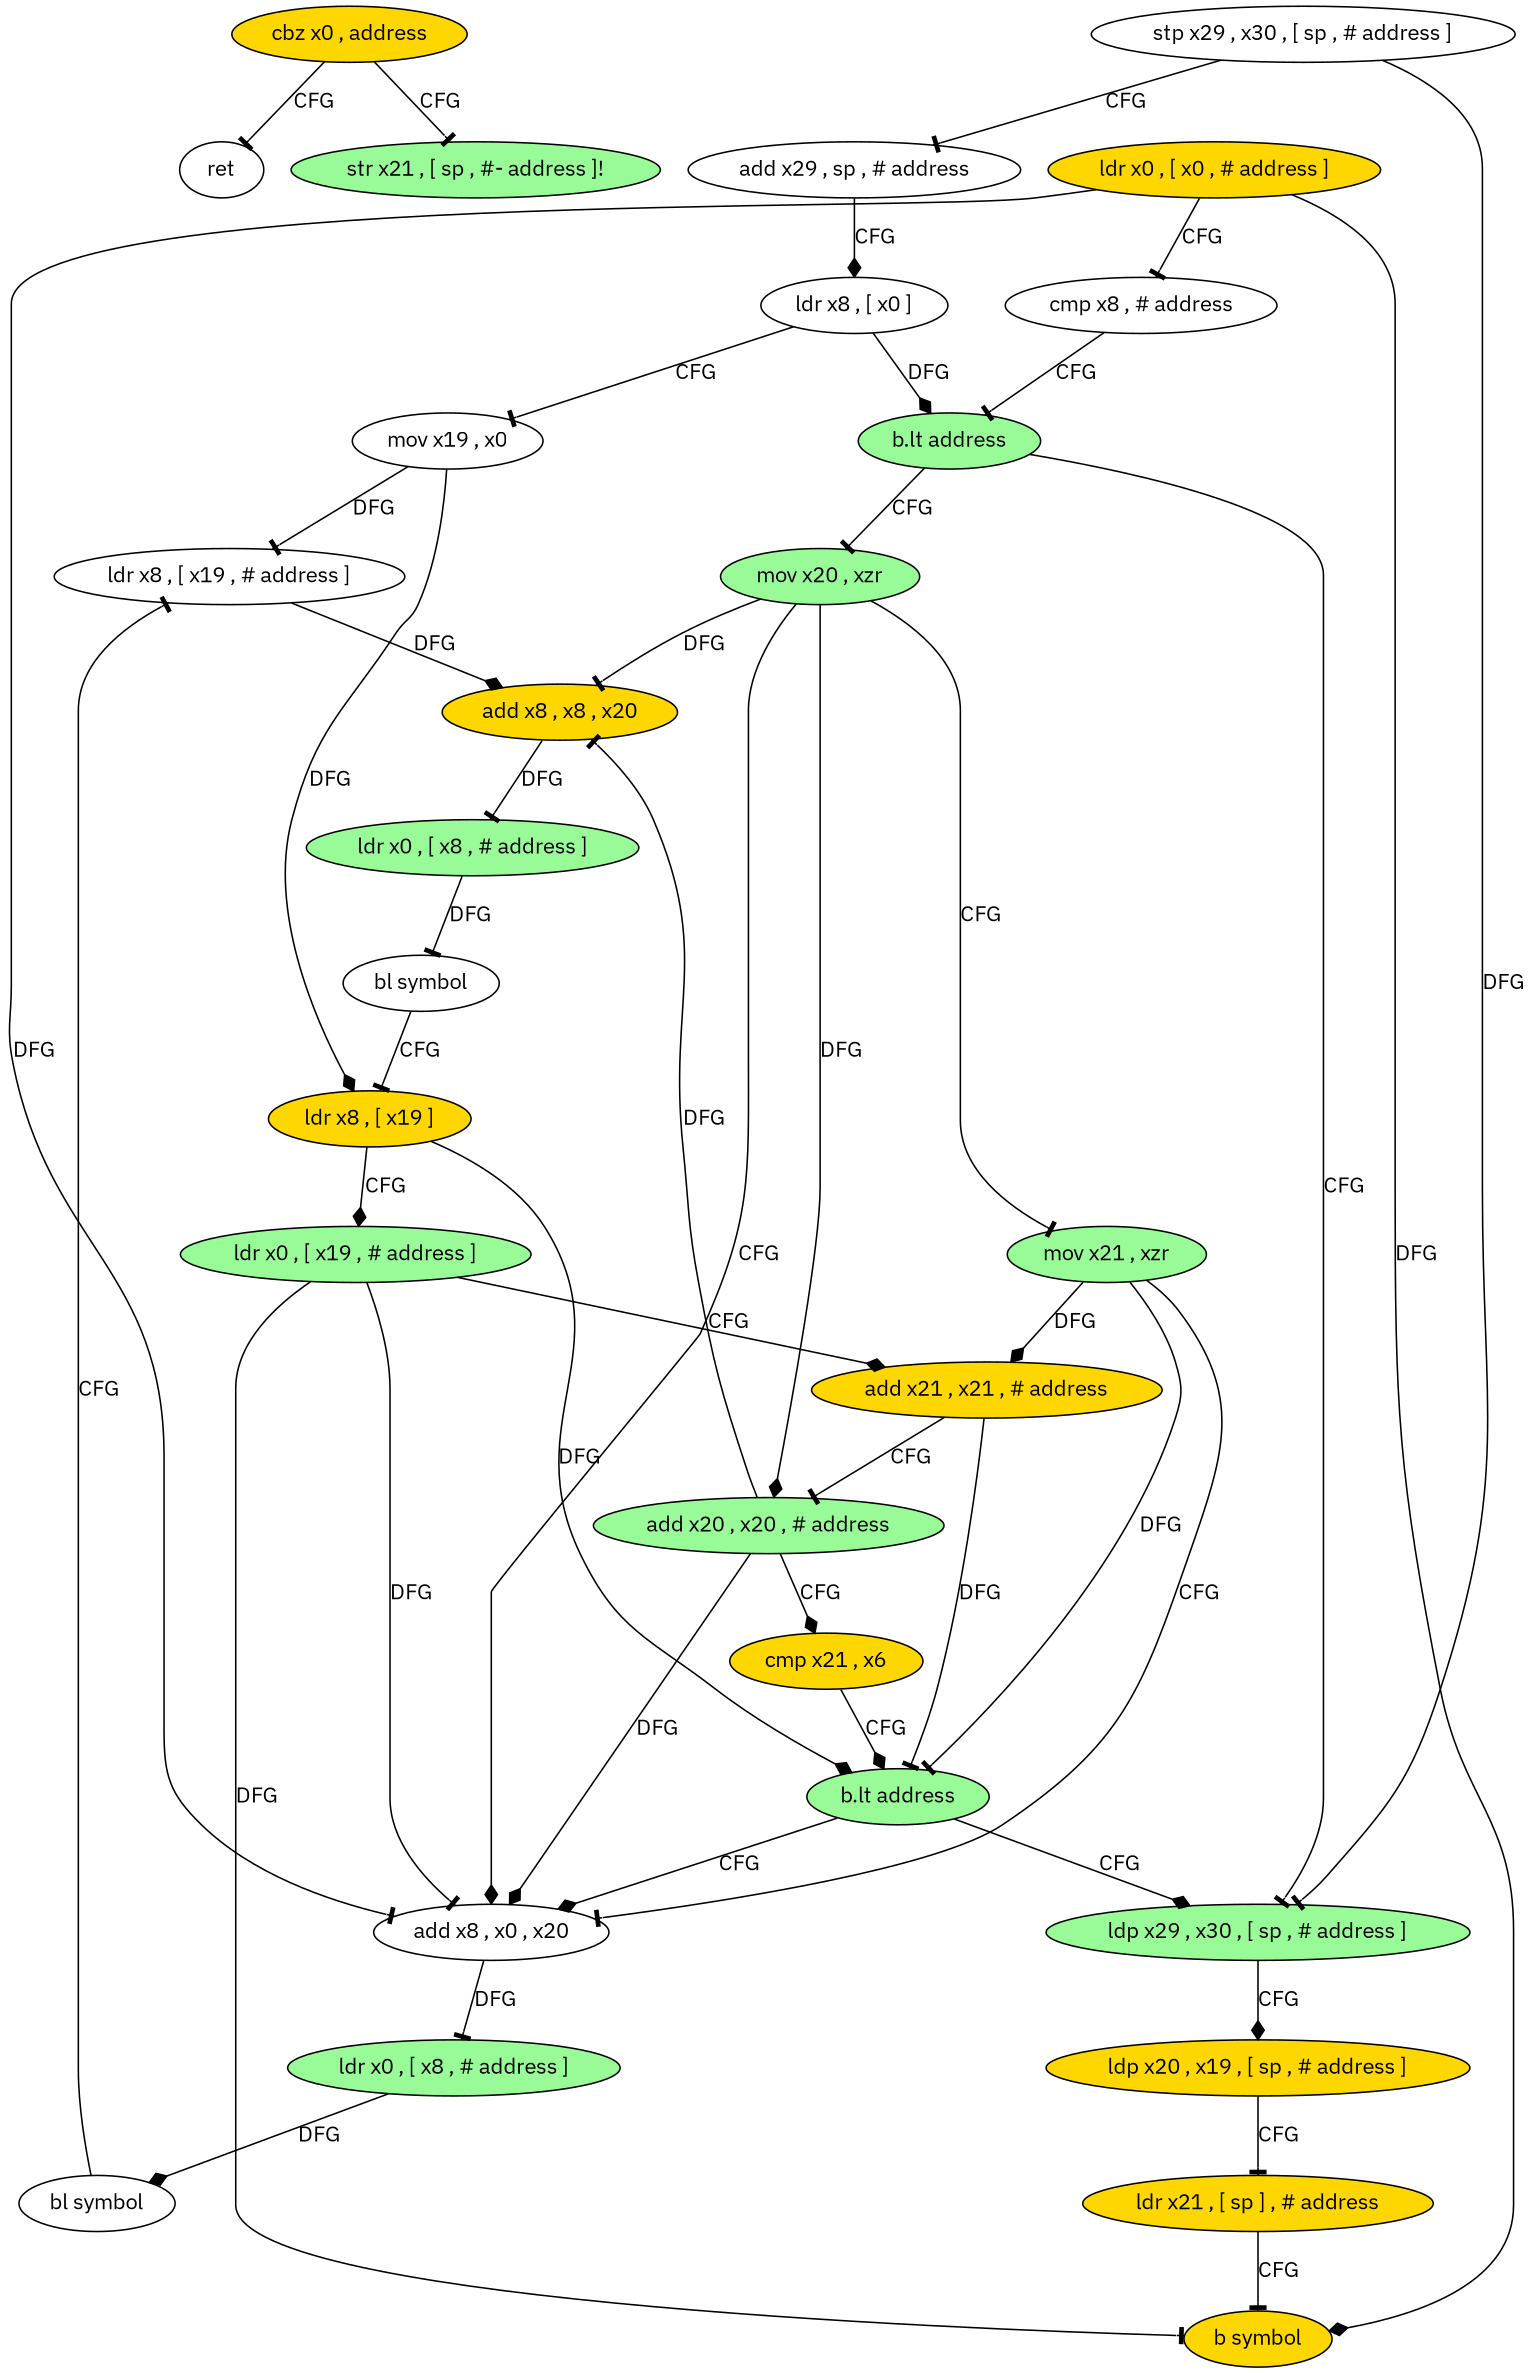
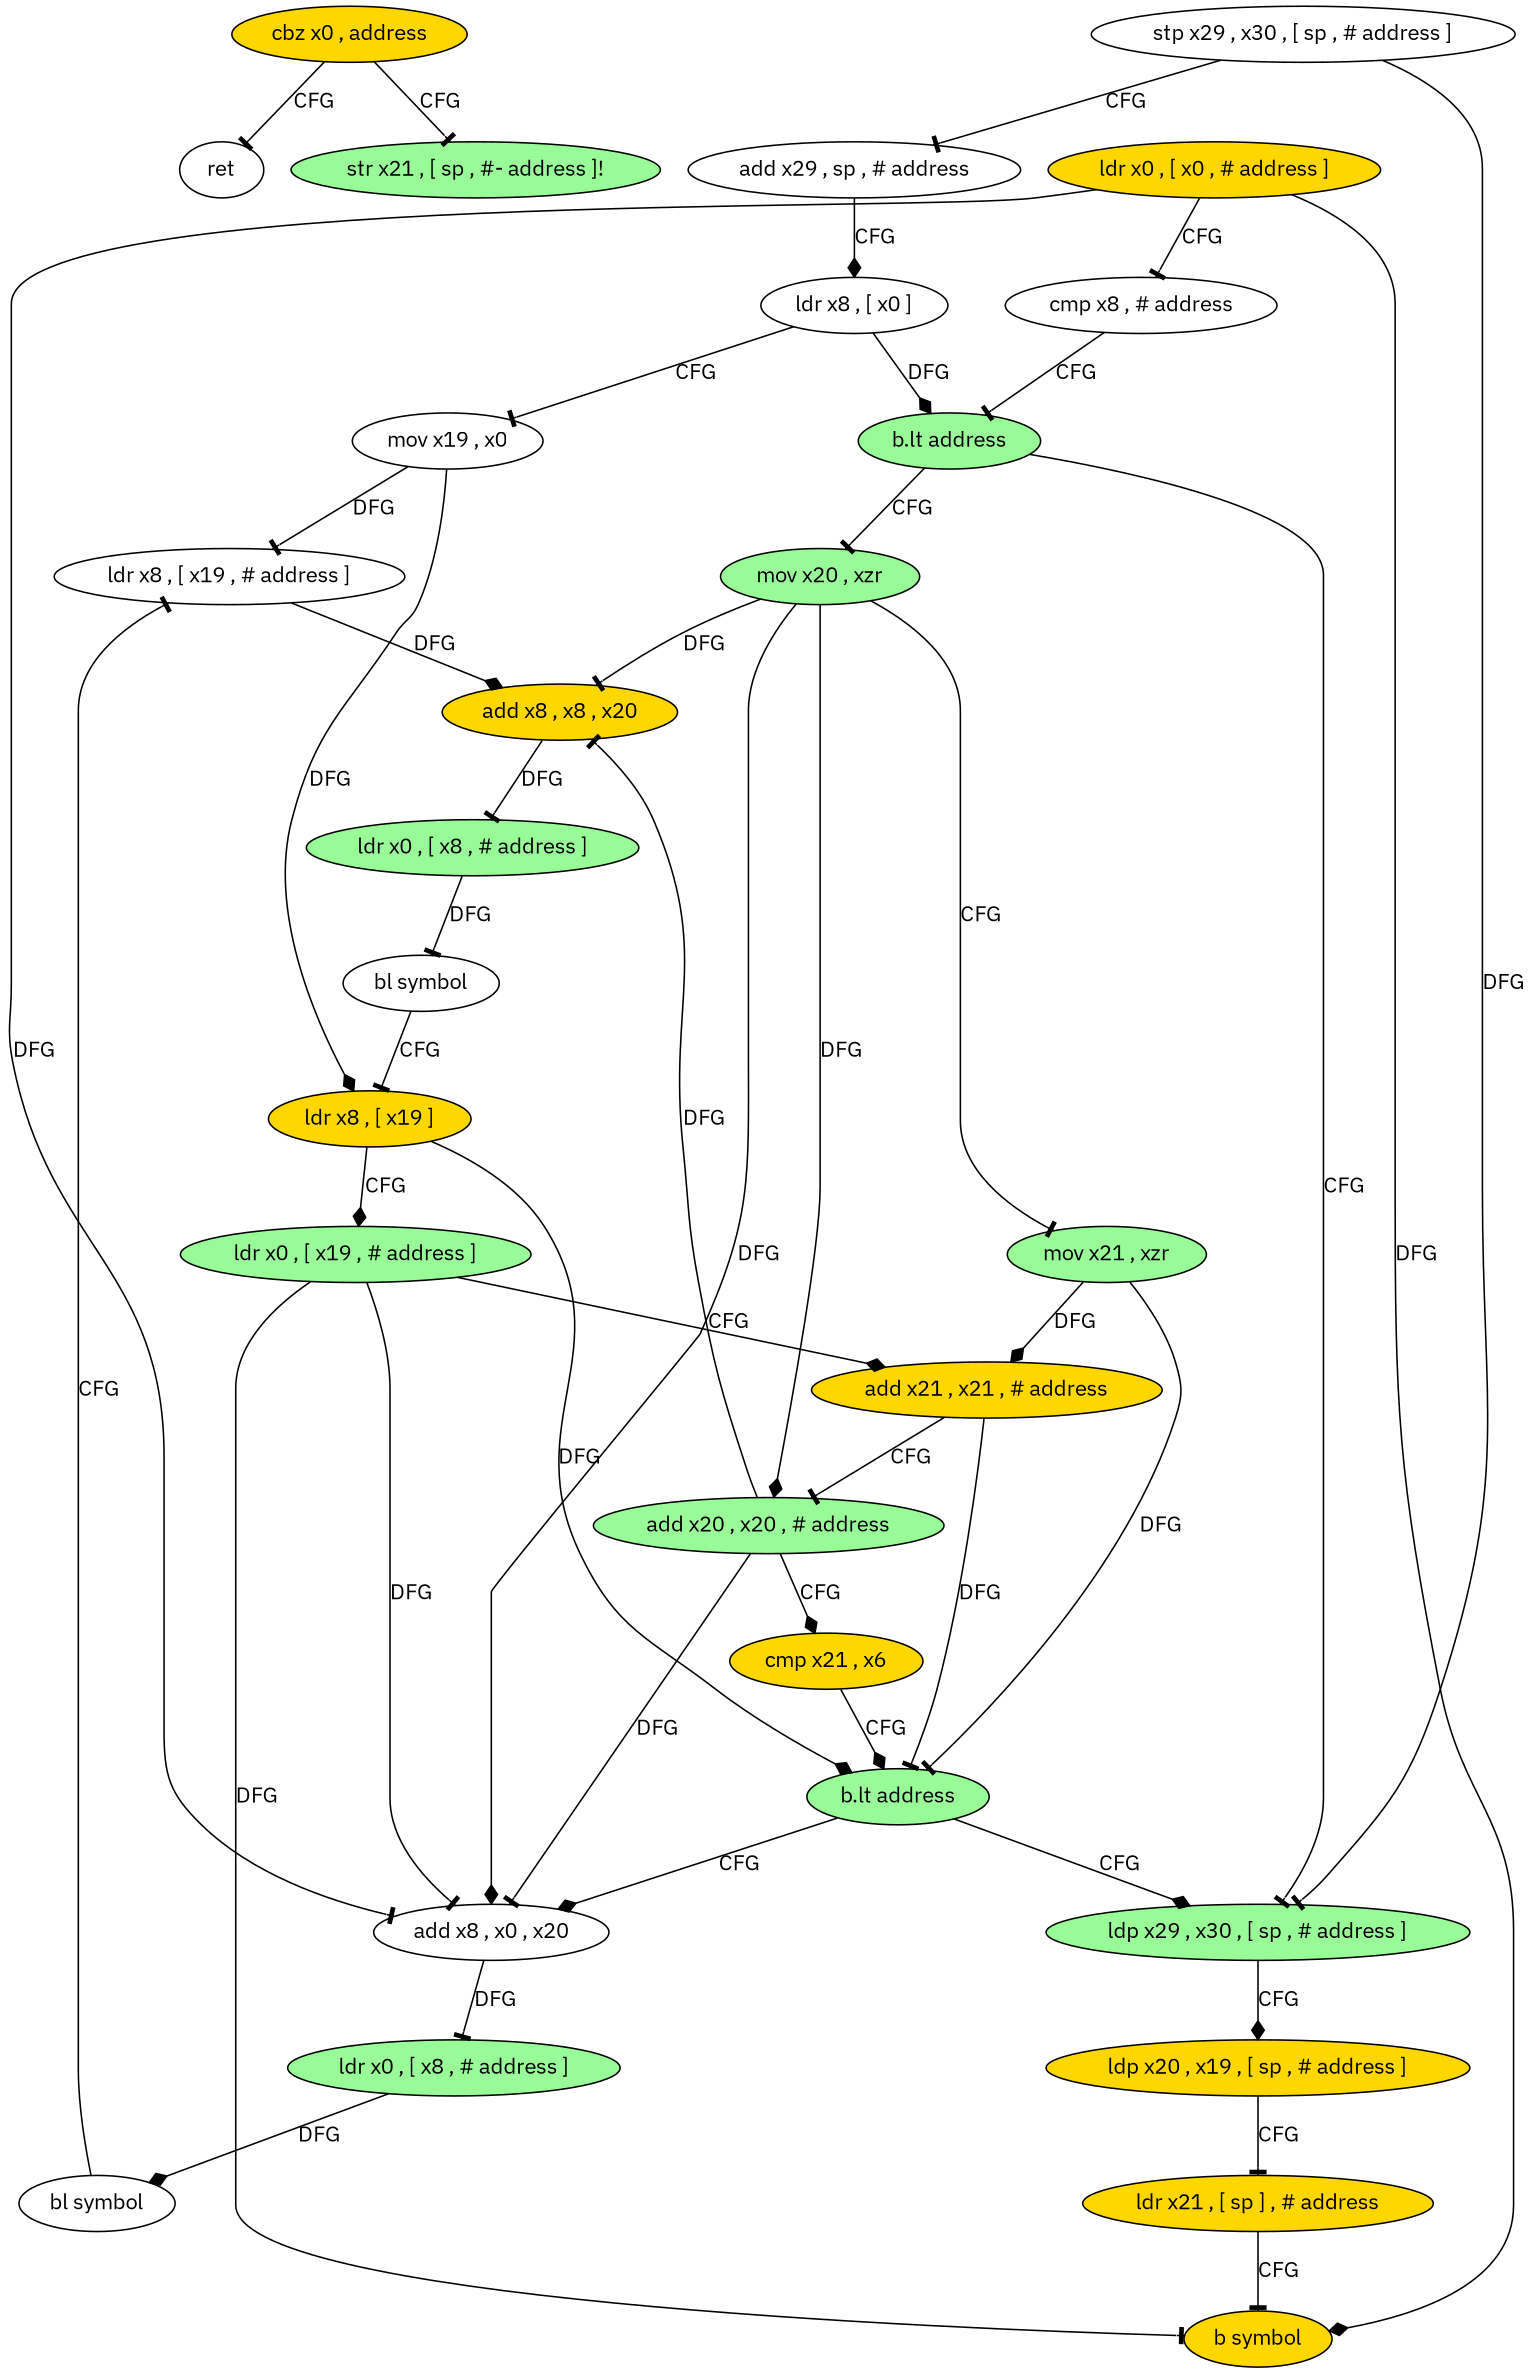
(759, 1254) -> (759, 1254)
(632, 1726) -> (632, 1726)
(1090, 1753) -> none
